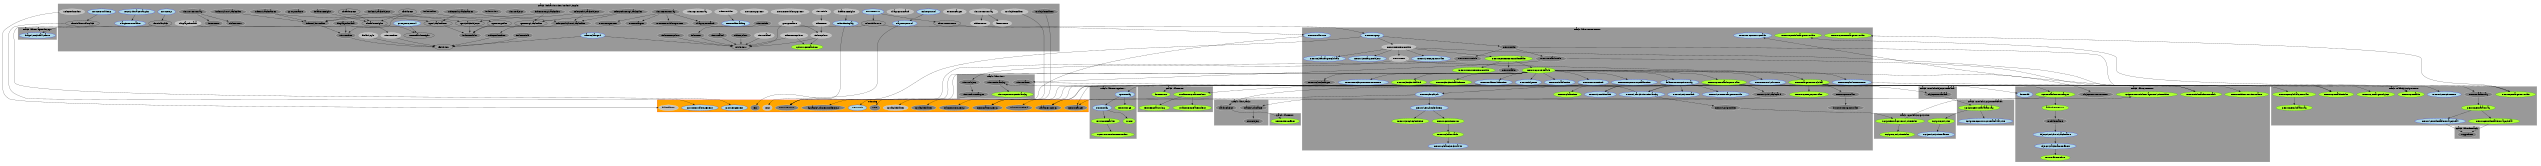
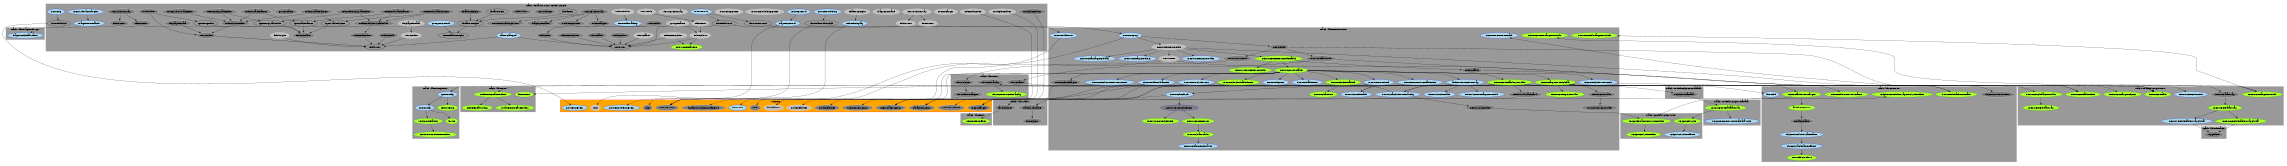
none -> (1818, 85)
(1429, 108) -> (1179, 108)
